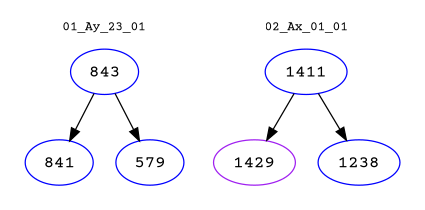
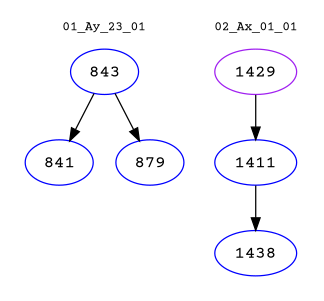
(284, 111) -> (256, 111)
(150, 163) -> (150, 163)
(359, 163) -> (256, 253)
